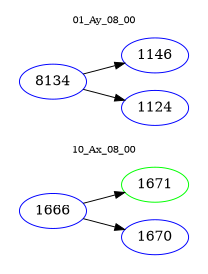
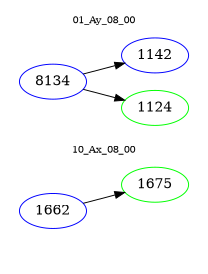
(155, 55) -> (155, 55)
(155, 108) -> (155, 108)
(155, 185) -> (155, 185)
(53, 211) -> (53, 211)
(155, 237) -> none
